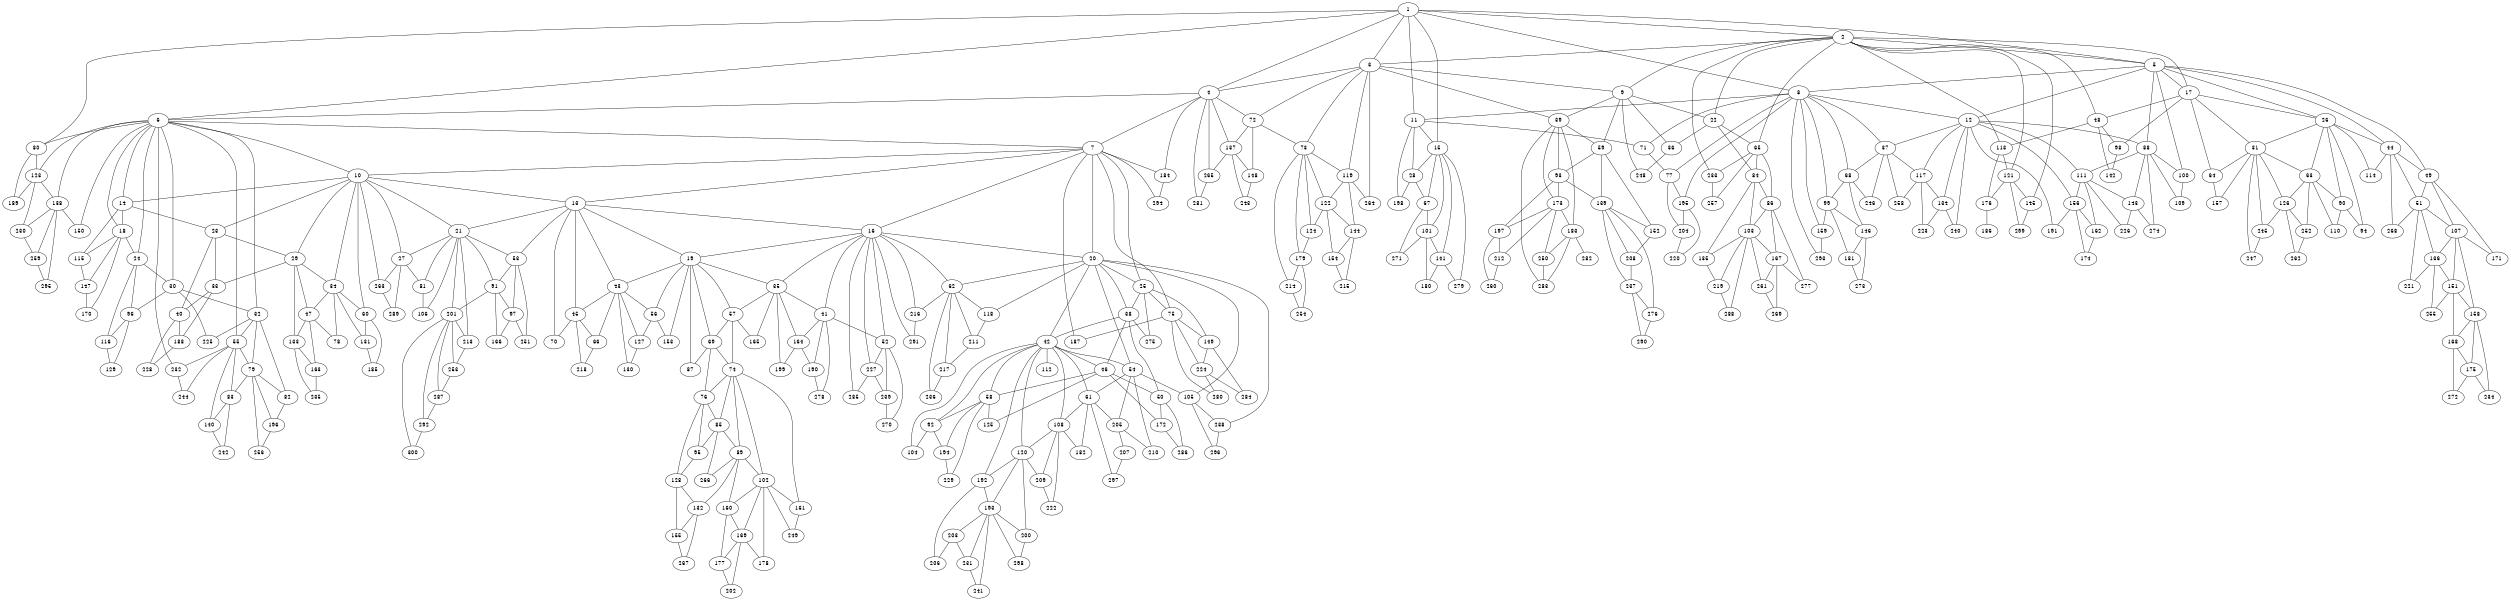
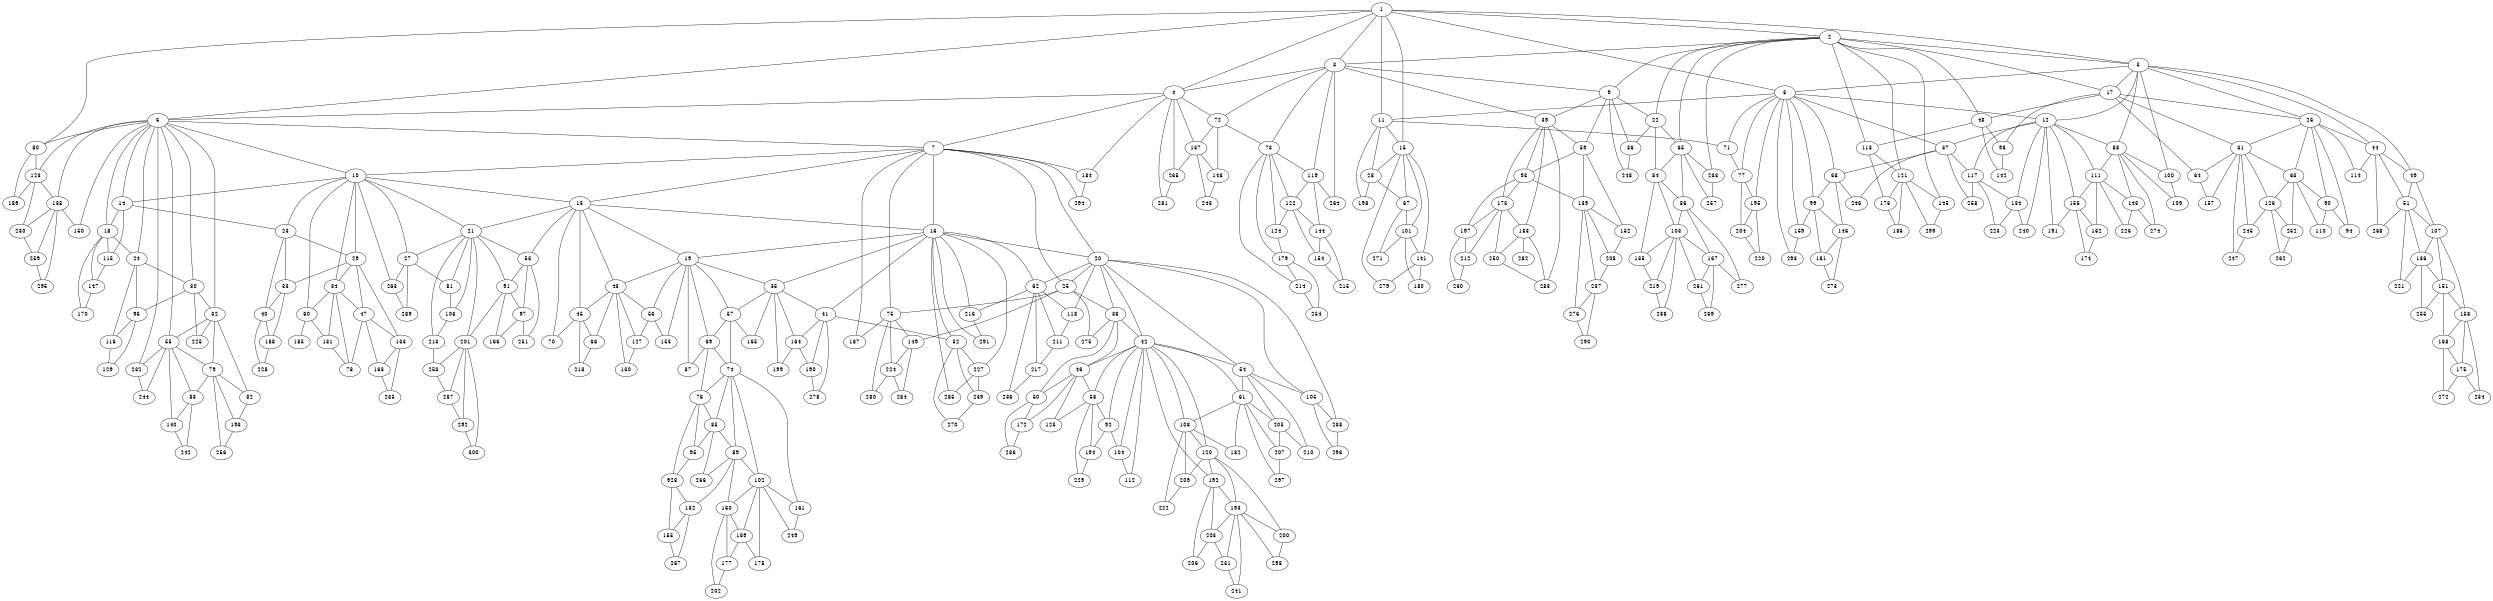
none -> (1901, 204)
(2497, 259) -> none
(460, 328) -> (442, 328)
(369, 356) -> (339, 356)
none -> (1260, 426)
none -> (1125, 467)
(677, 481) -> (672, 481)
none -> (1213, 508)
(737, 564) -> (714, 549)
